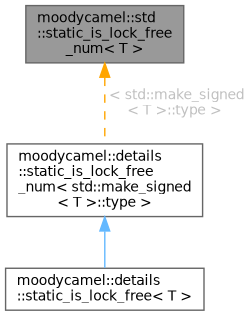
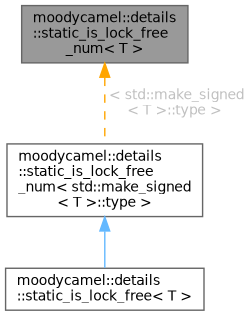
(105, 34) -> (105, 34)
